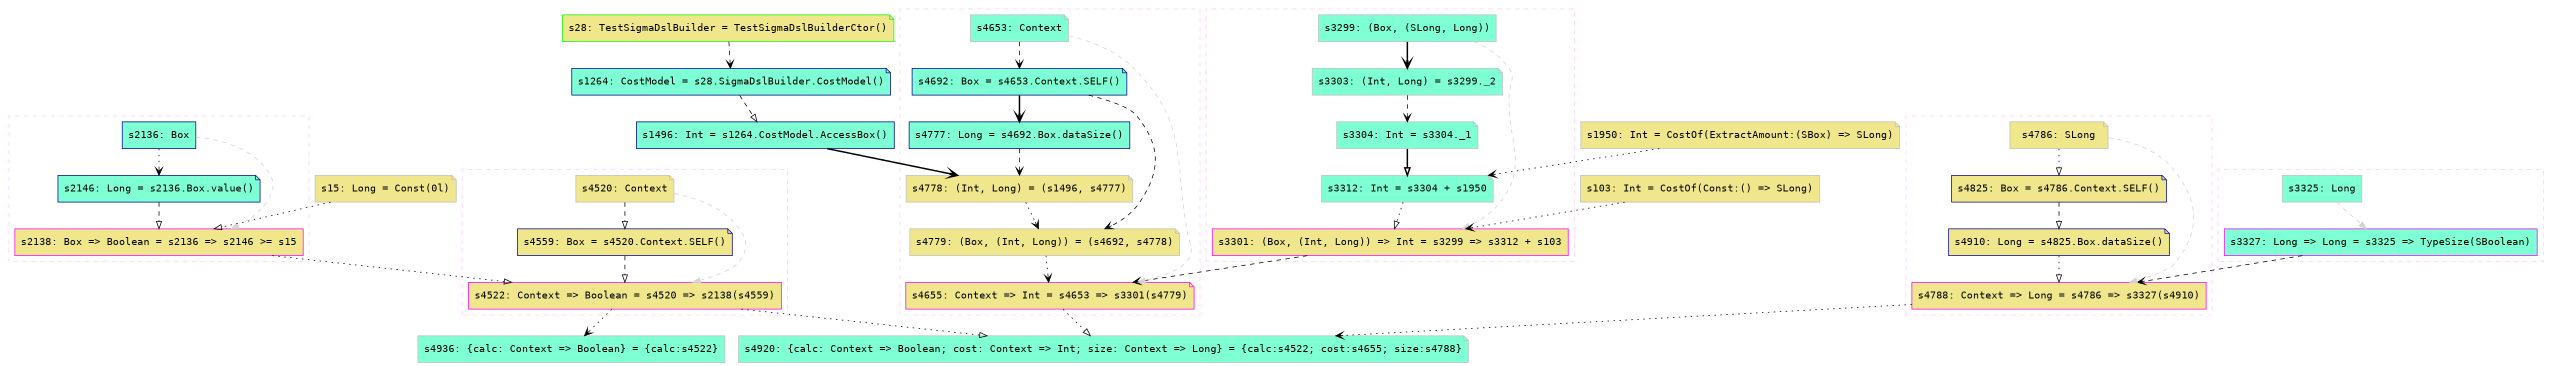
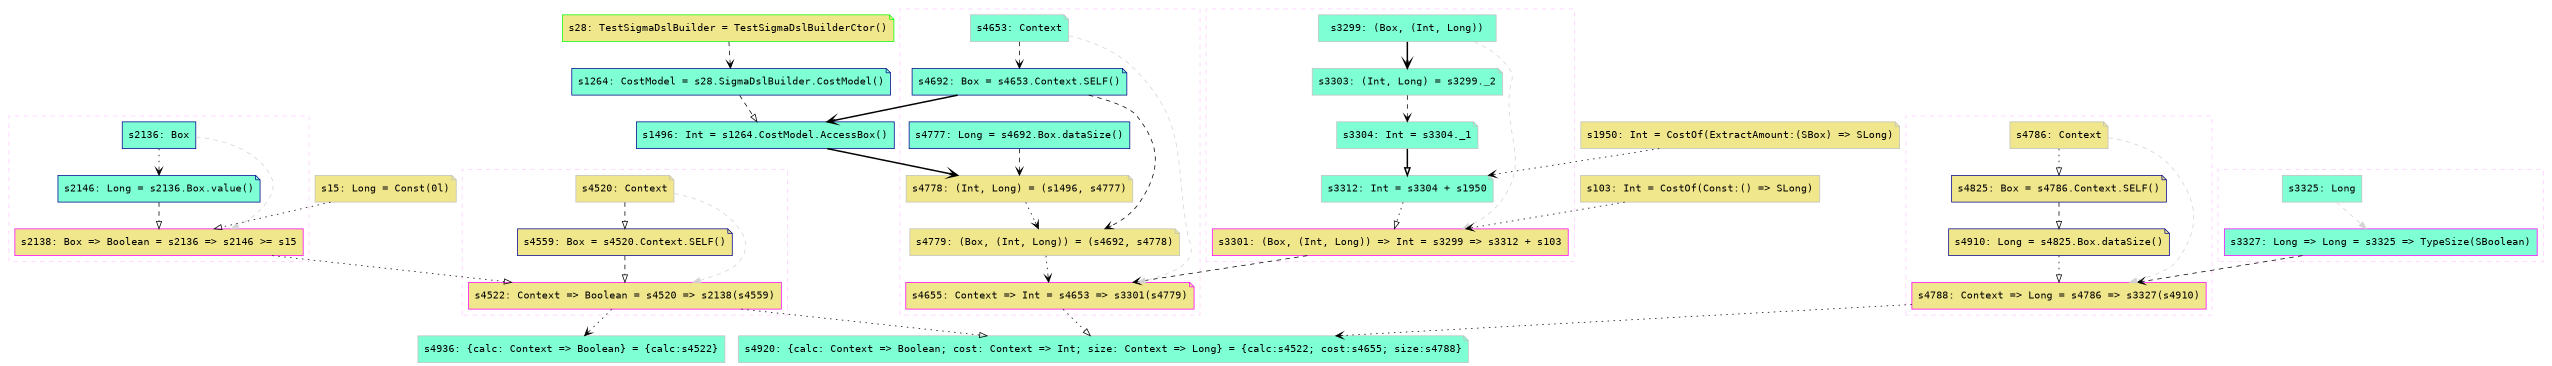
(1407, 28) -> (1407, 28)
(1019, 105) -> (893, 108)
(2059, 135) -> (2059, 135)
